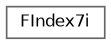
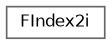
(56, 22) -> (56, 22)
